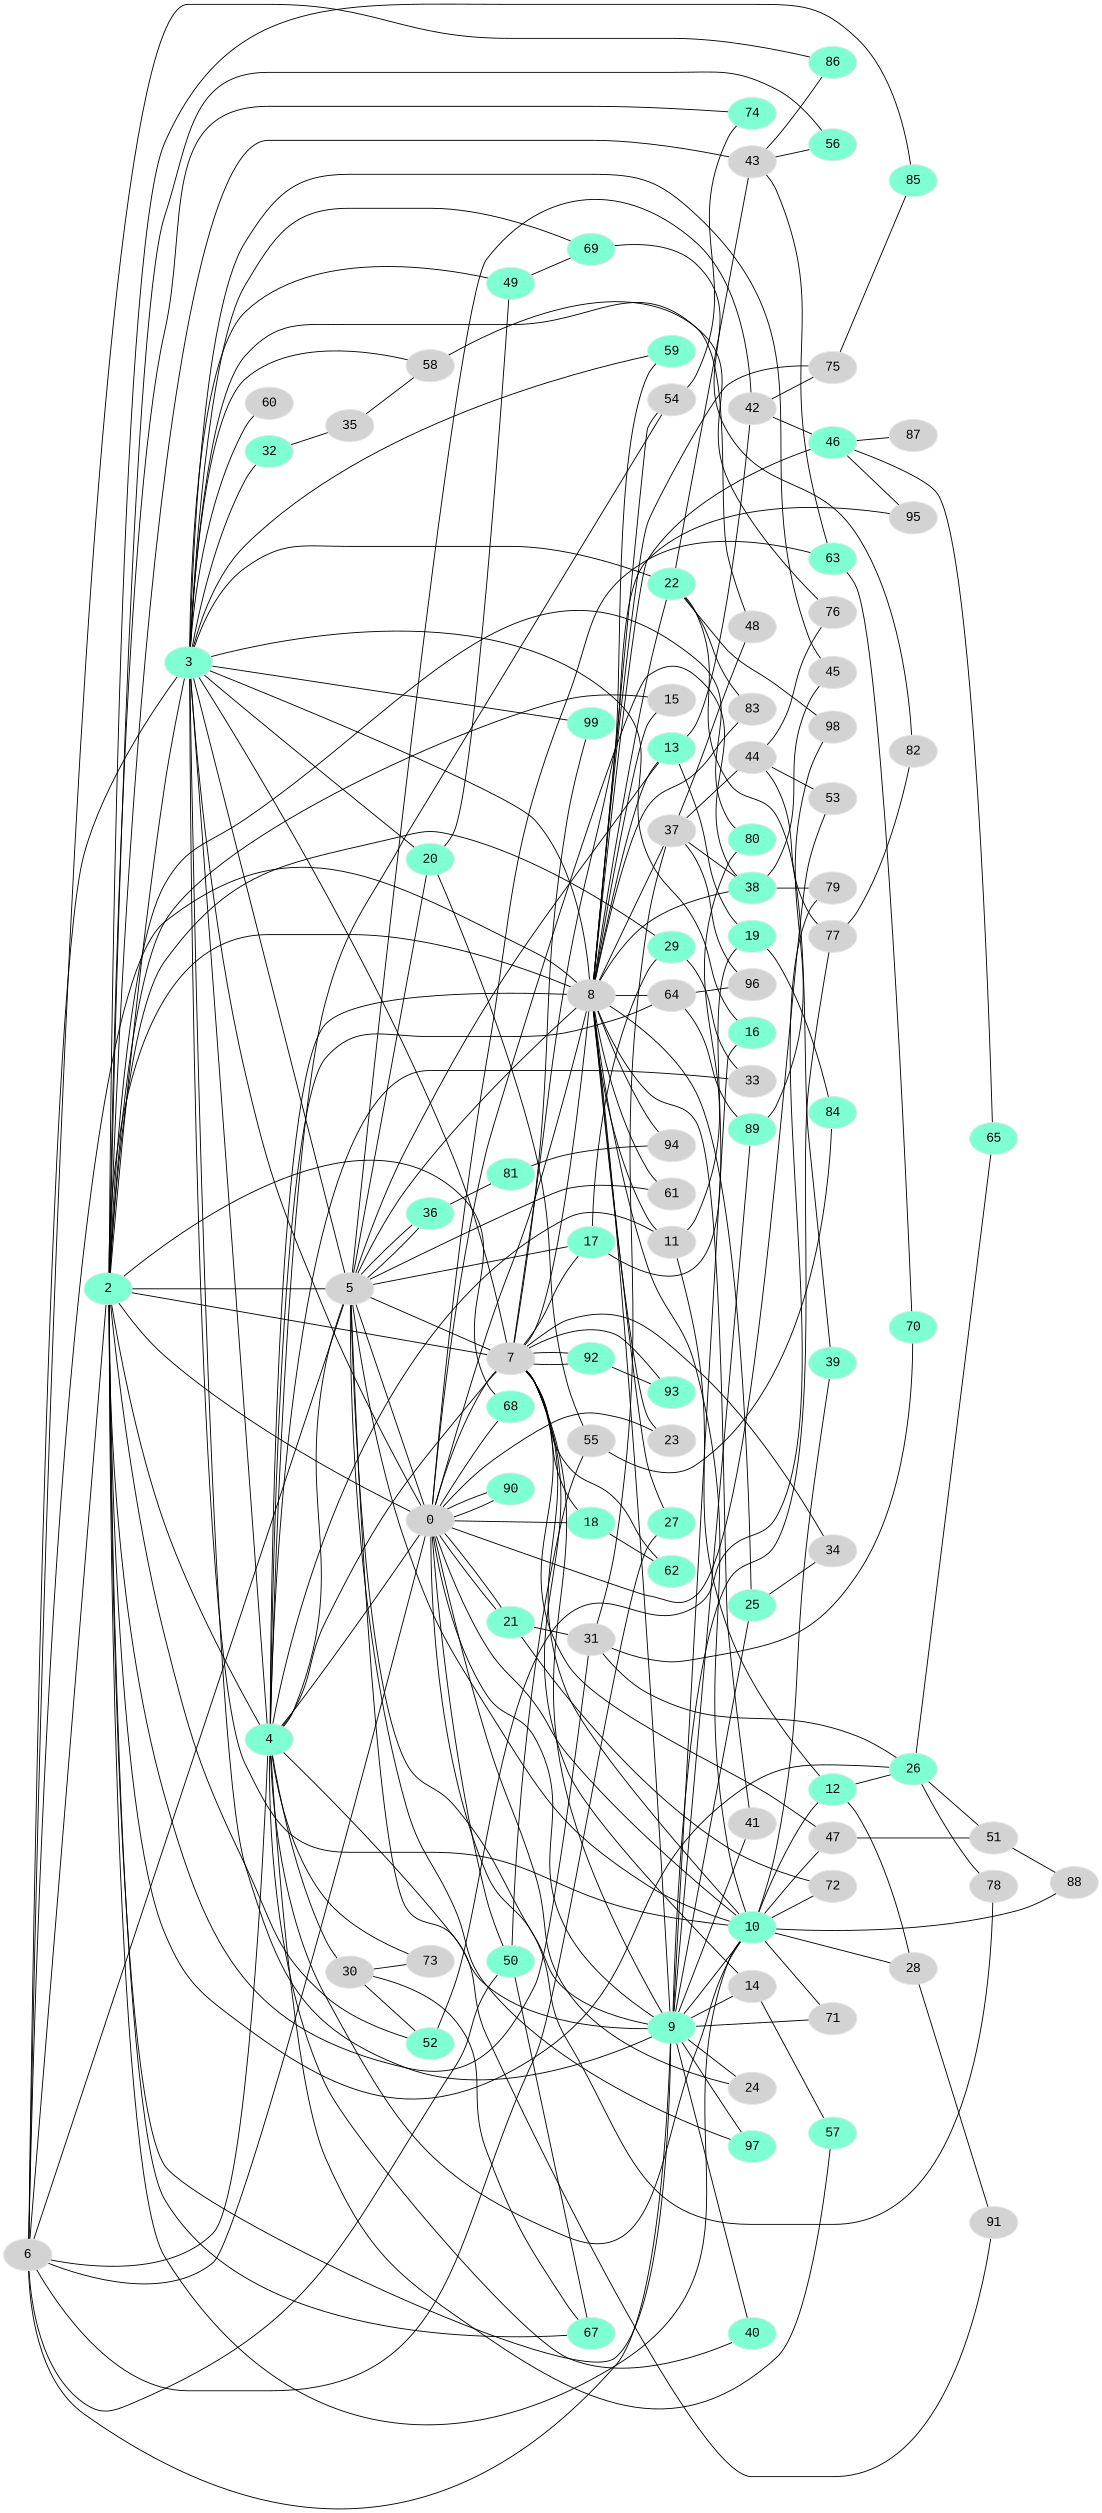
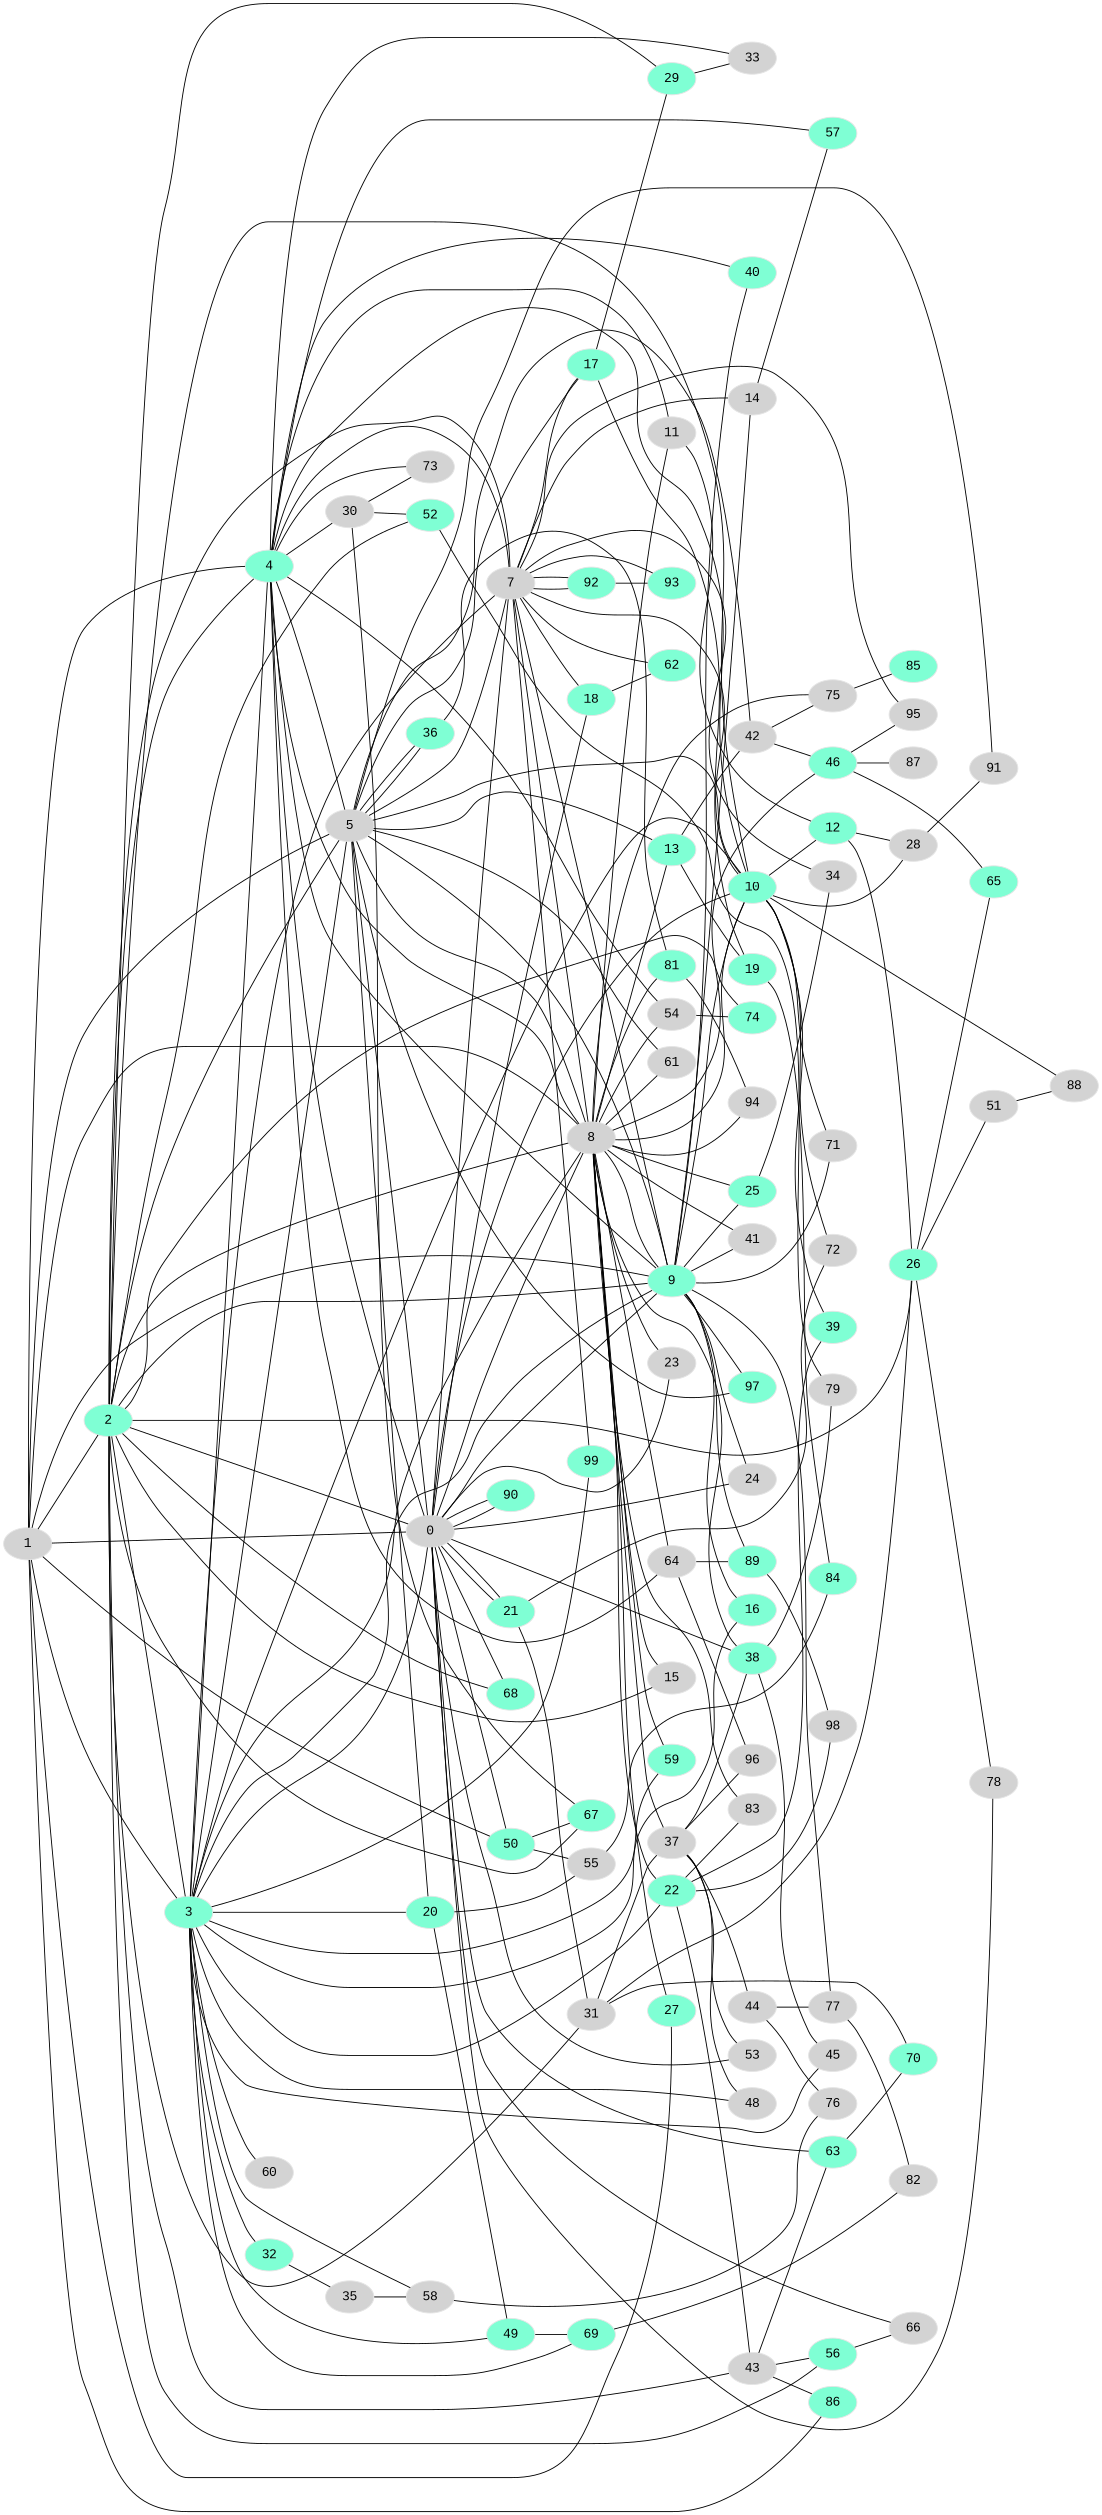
(145, 258) -> none
(788, 776) -> (716, 1998)
(752, 840) -> none
none -> (629, 1026)
(833, 1838) -> none
(28, 2255) -> (28, 1544)
none -> (913, 2328)
